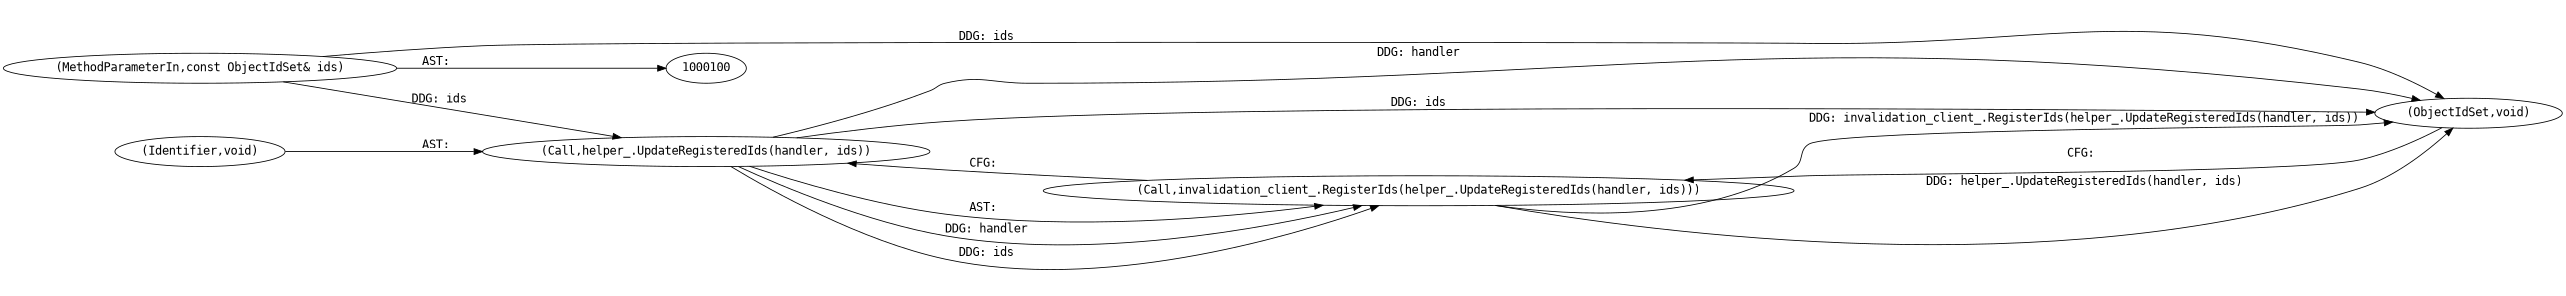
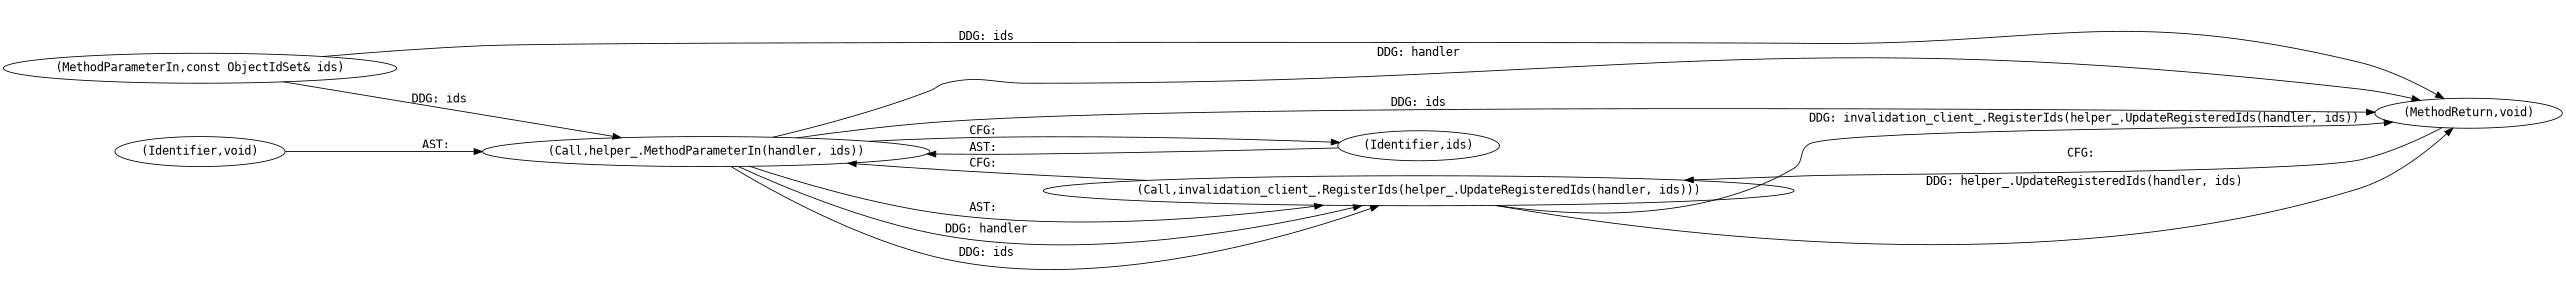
(706, 68) -> none
(2469, 113) -> (2469, 113)
none -> (1419, 146)
(706, 152) -> (706, 152)
